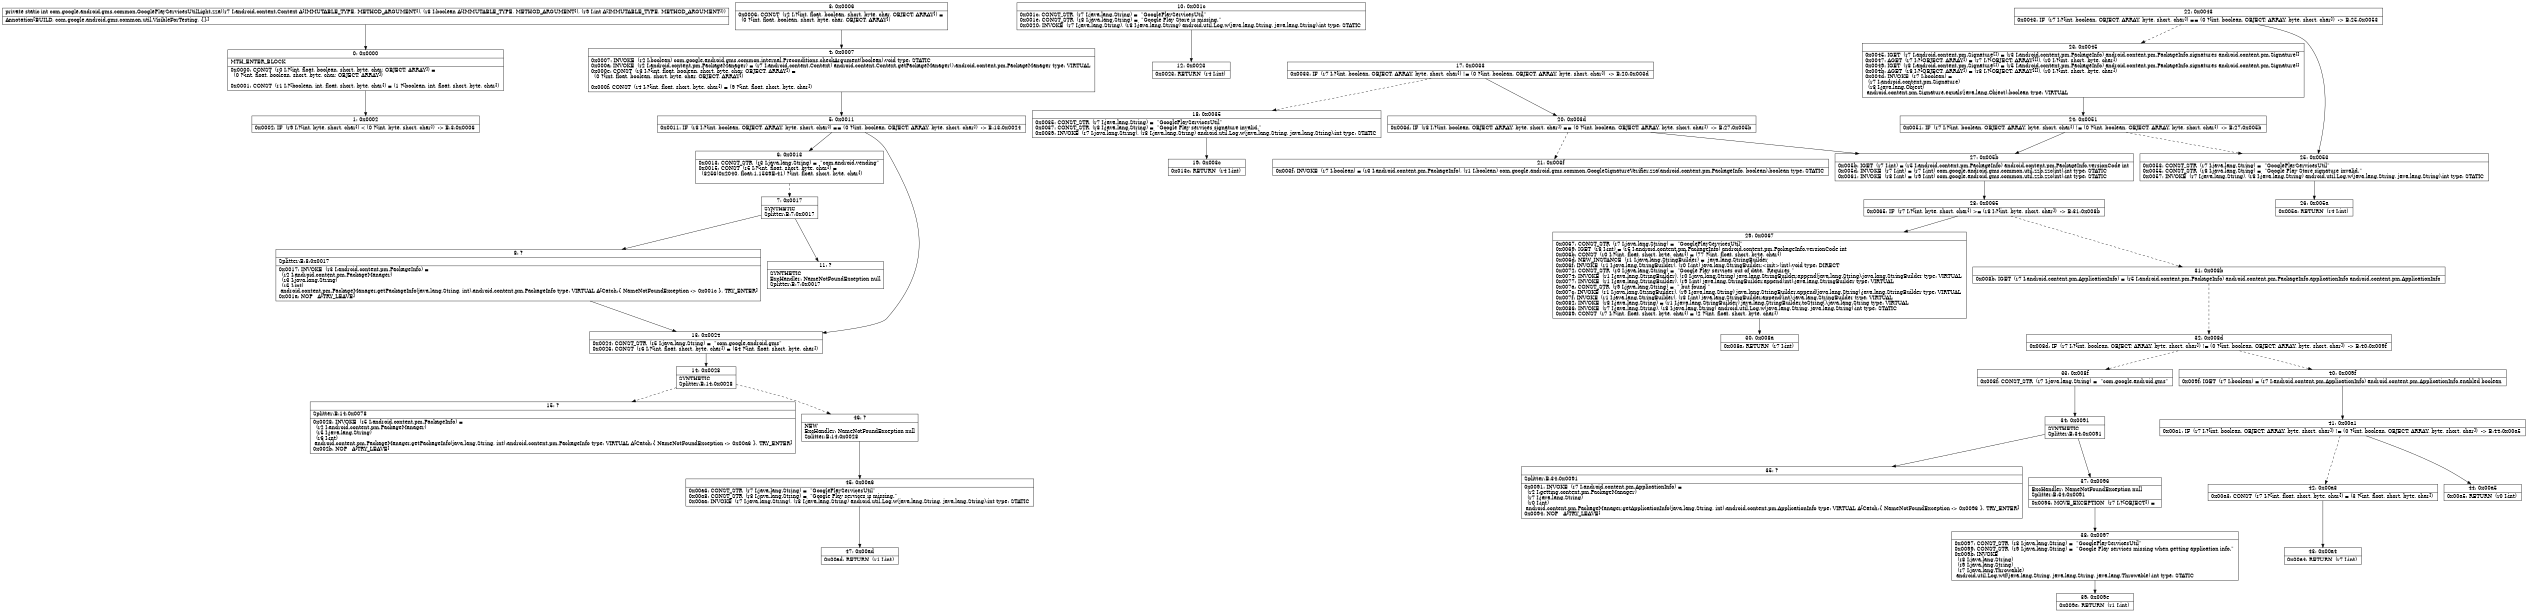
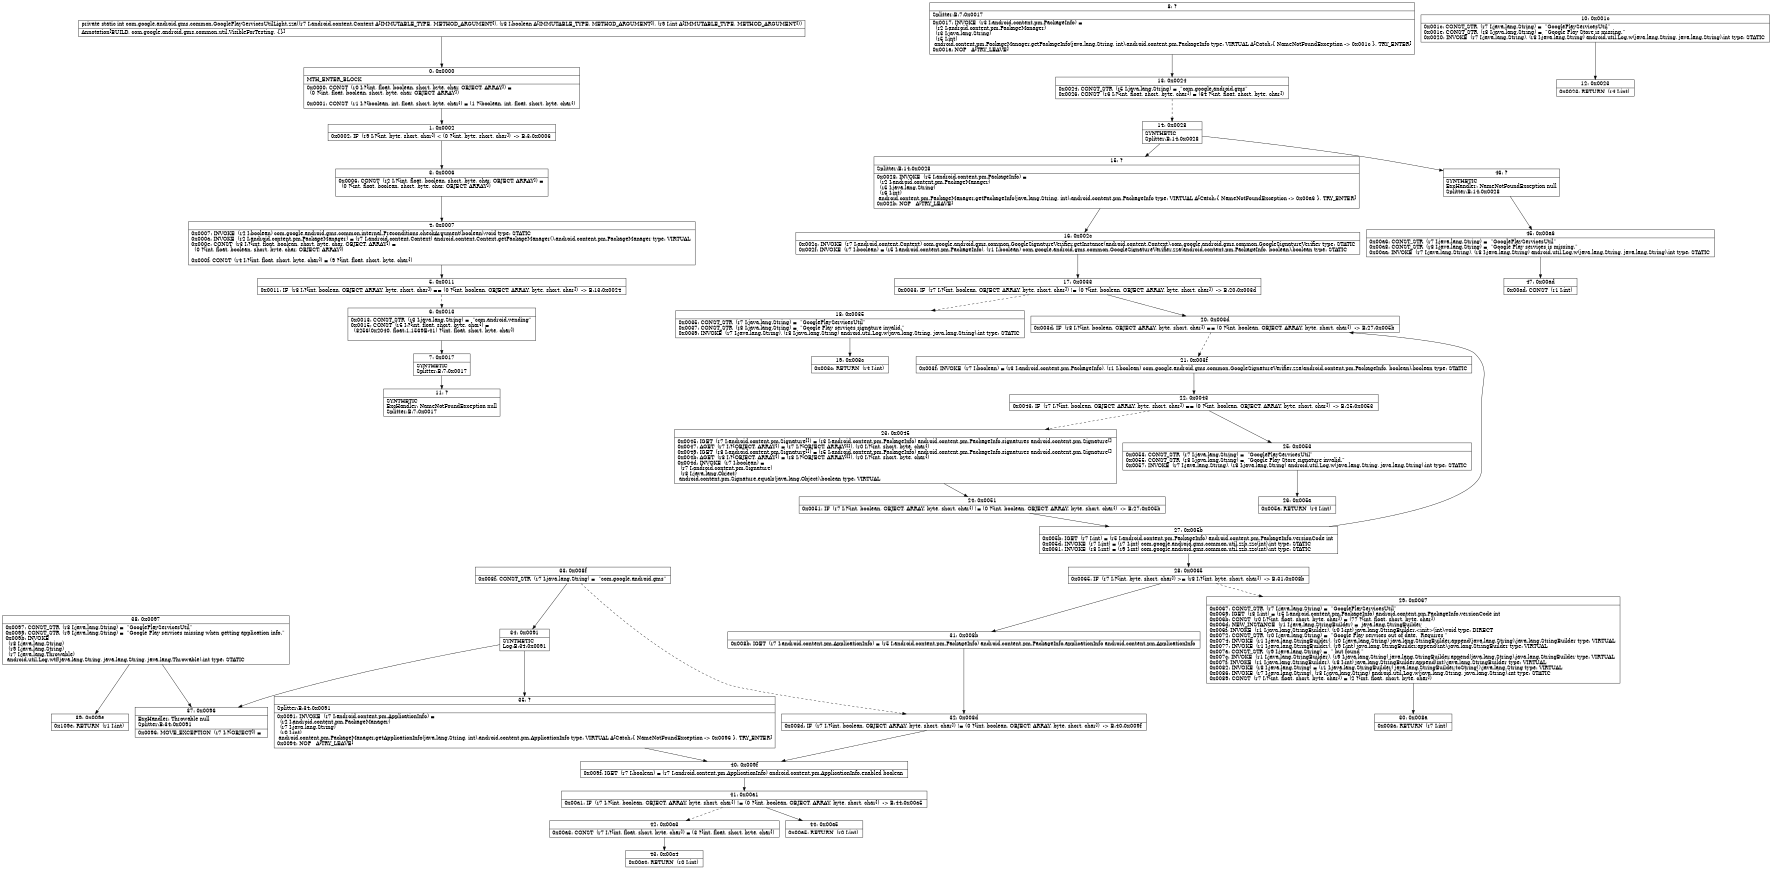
(822, 141) -> (442, 300)
(1753, 143) -> (1482, 433)
(2182, 143) -> none
none -> (442, 153)
(1207, 171) -> (850, 369)
(790, 188) -> (442, 345)
(1933, 224) -> (1238, 590)
(693, 232) -> none
(2095, 241) -> (1078, 607)
none -> (1078, 243)
(918, 252) -> none
(304, 262) -> (958, 15)
(2209, 307) -> (964, 679)
(706, 358) -> (1172, 108)
(2144, 360) -> (727, 684)
(2274, 360) -> (856, 745)
none -> (1194, 382)
(656, 394) -> (1154, 149)
(782, 397) -> (1321, 151)
(340, 414) -> (904, 169)
(811, 426) -> (1462, 181)
(2075, 434) -> (525, 647)
(2087, 490) -> (174, 719)
(1580, 493) -> (334, 722)
(2095, 518) -> (176, 684)
(860, 560) -> (1540, 290)
(2323, 560) -> (664, 863)
(2095, 606) -> (90, 726)
none -> (674, 754)
